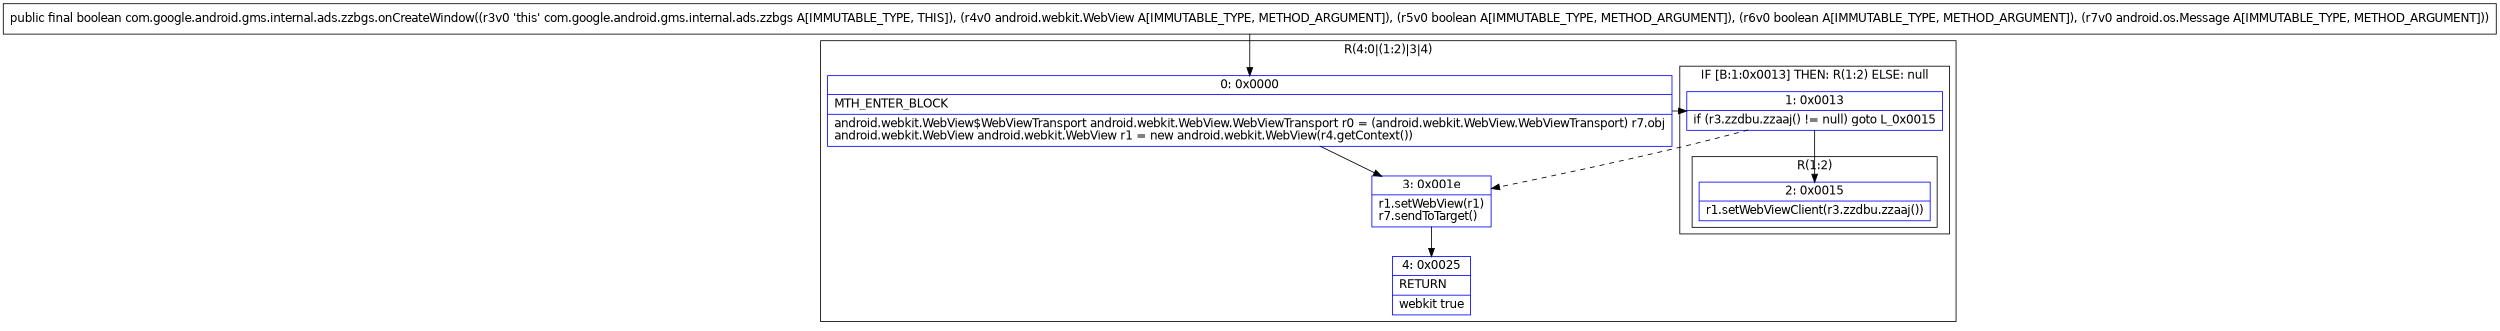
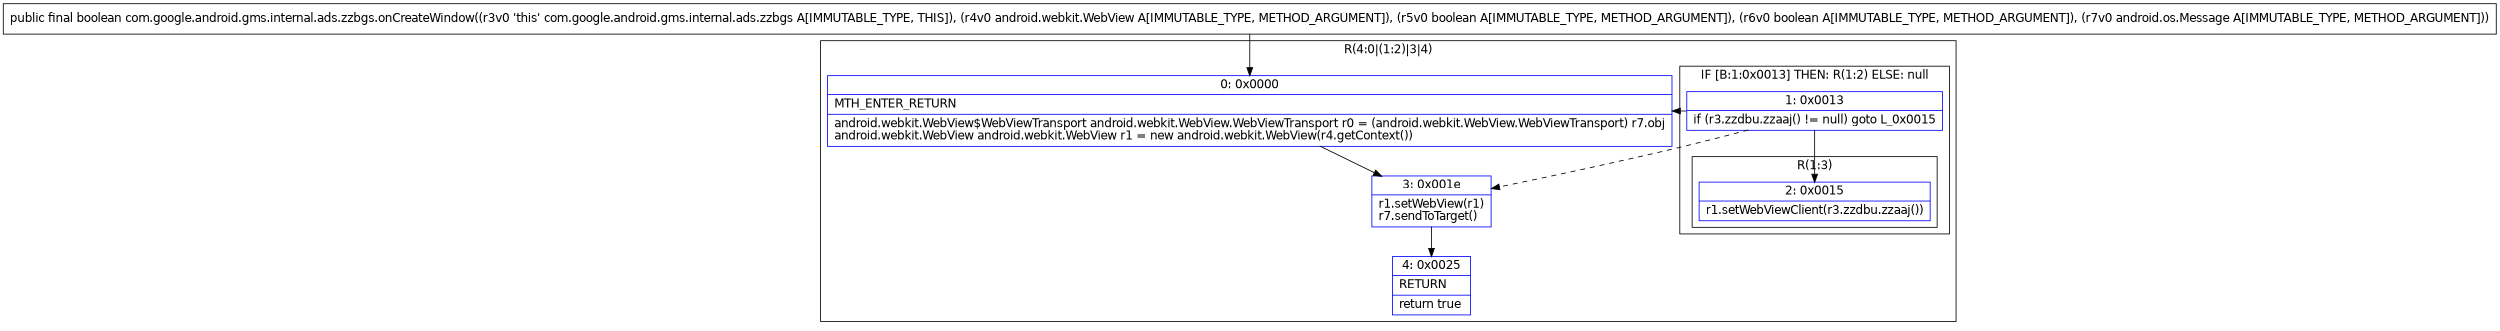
(891, 104) -> (895, 104)
(1675, 111) -> (1685, 111)
(1815, 166) -> (1815, 166)
(1431, 305) -> (1430, 305)
